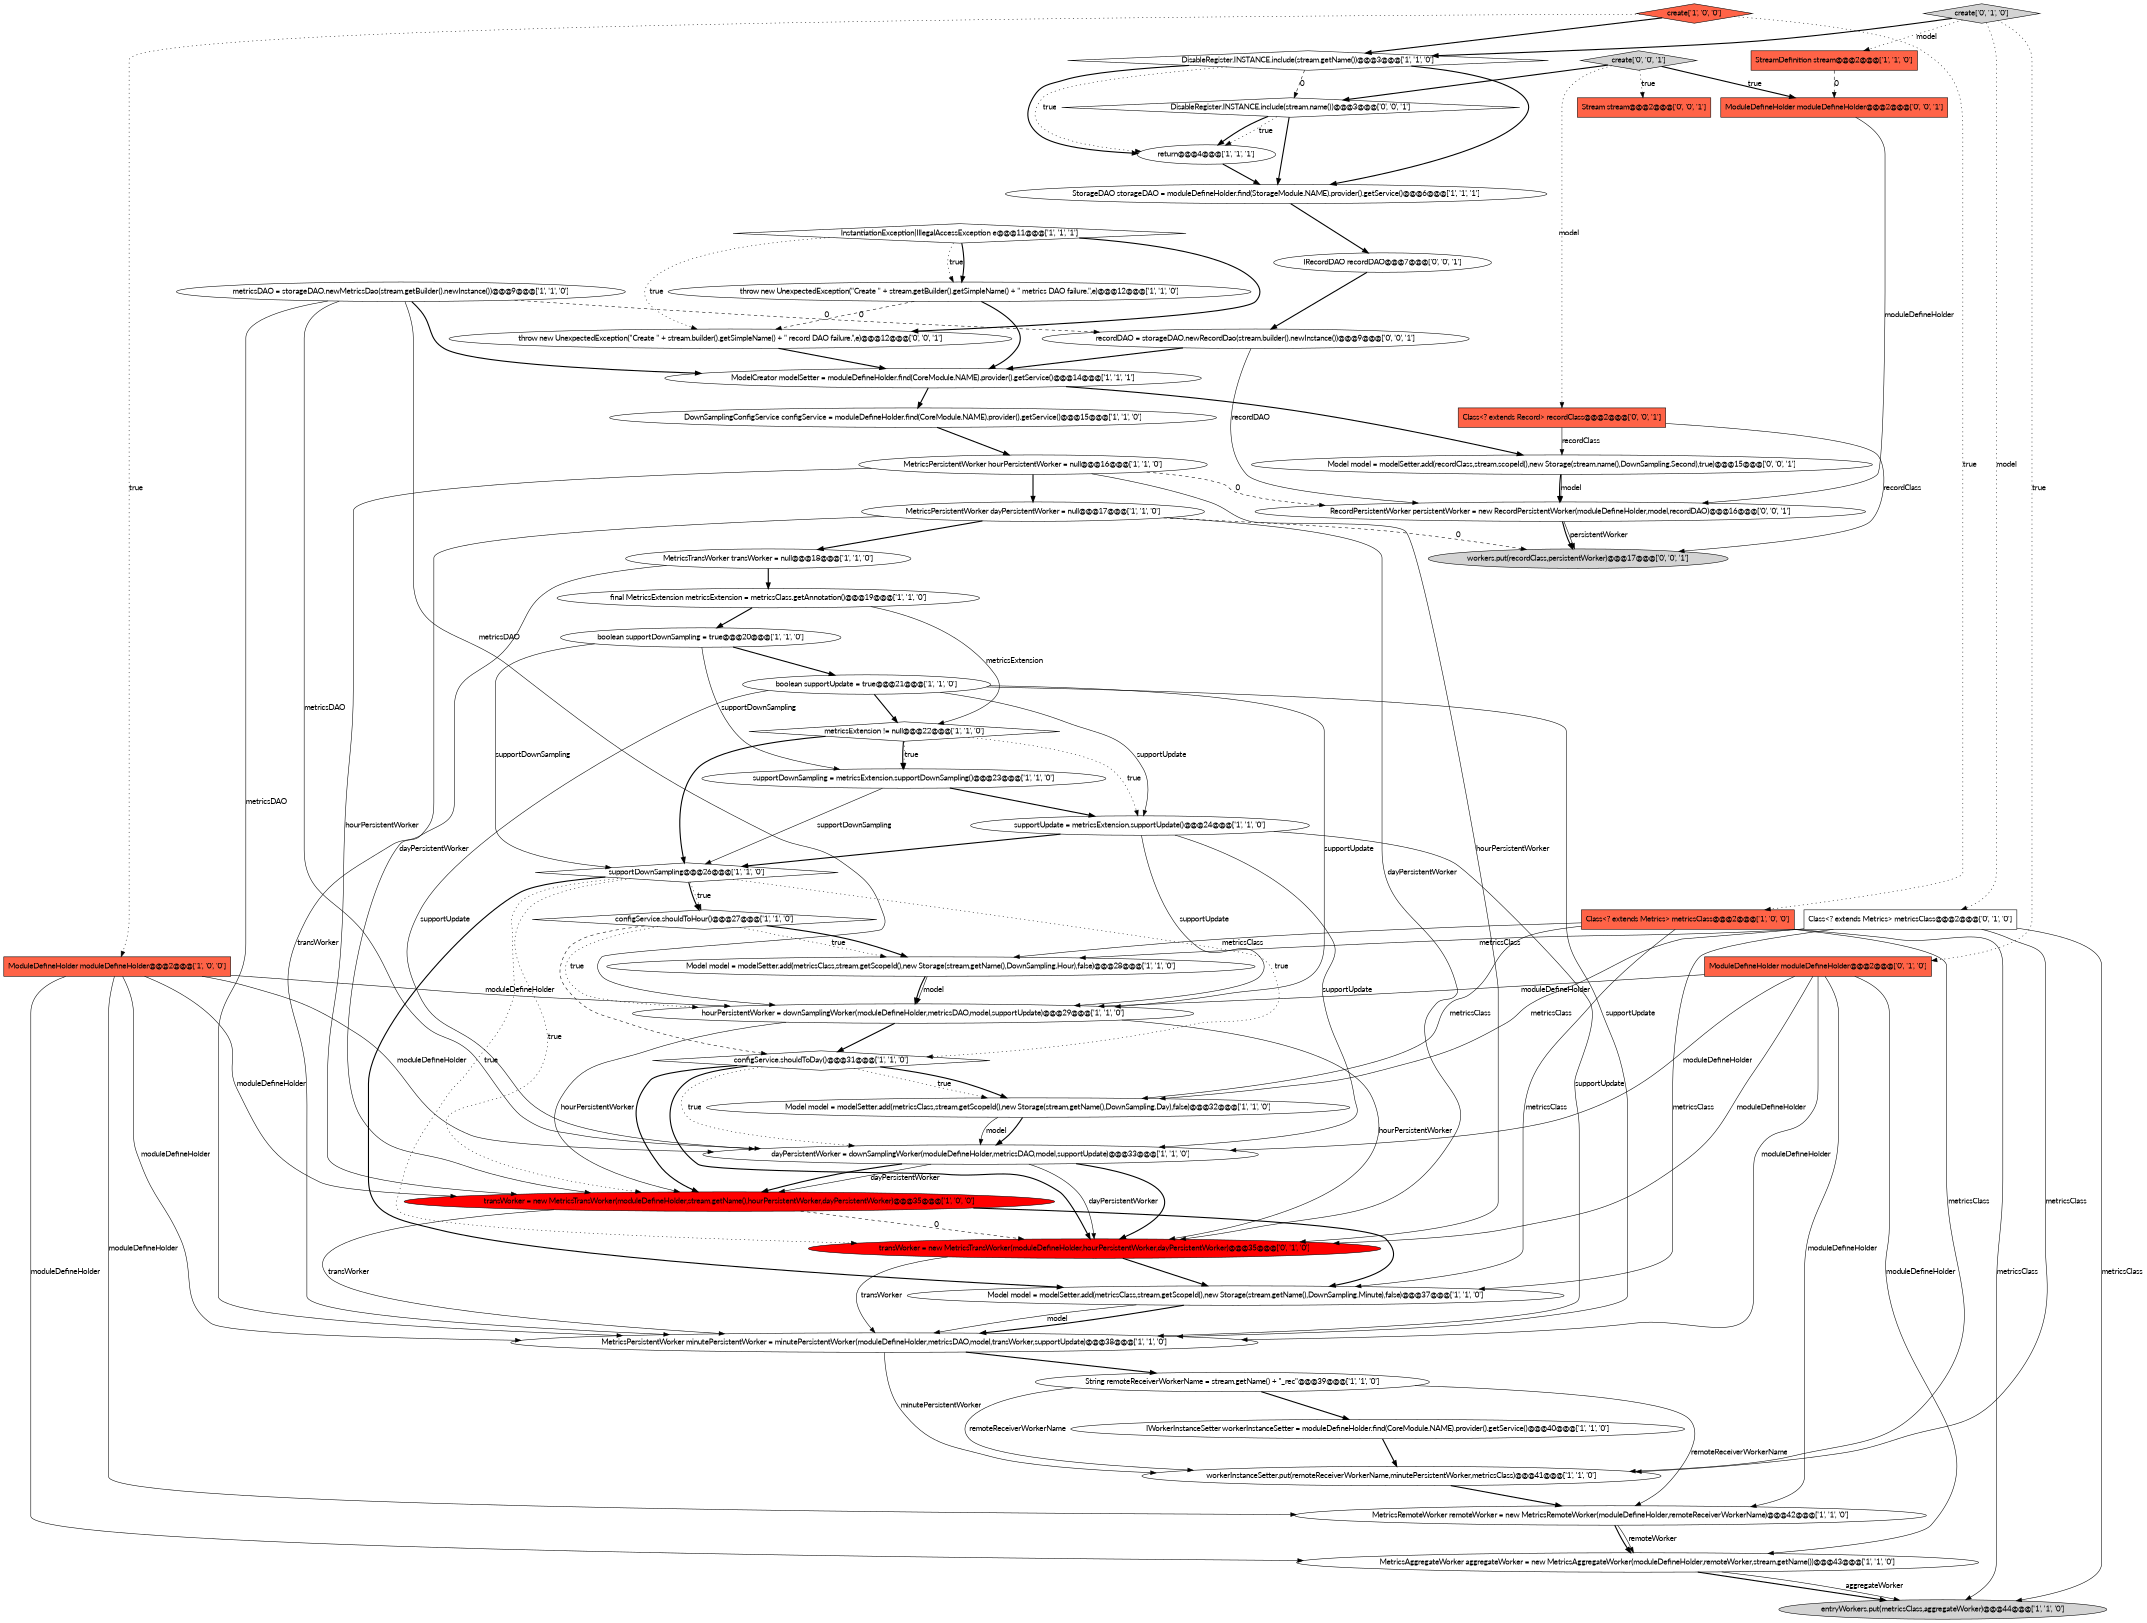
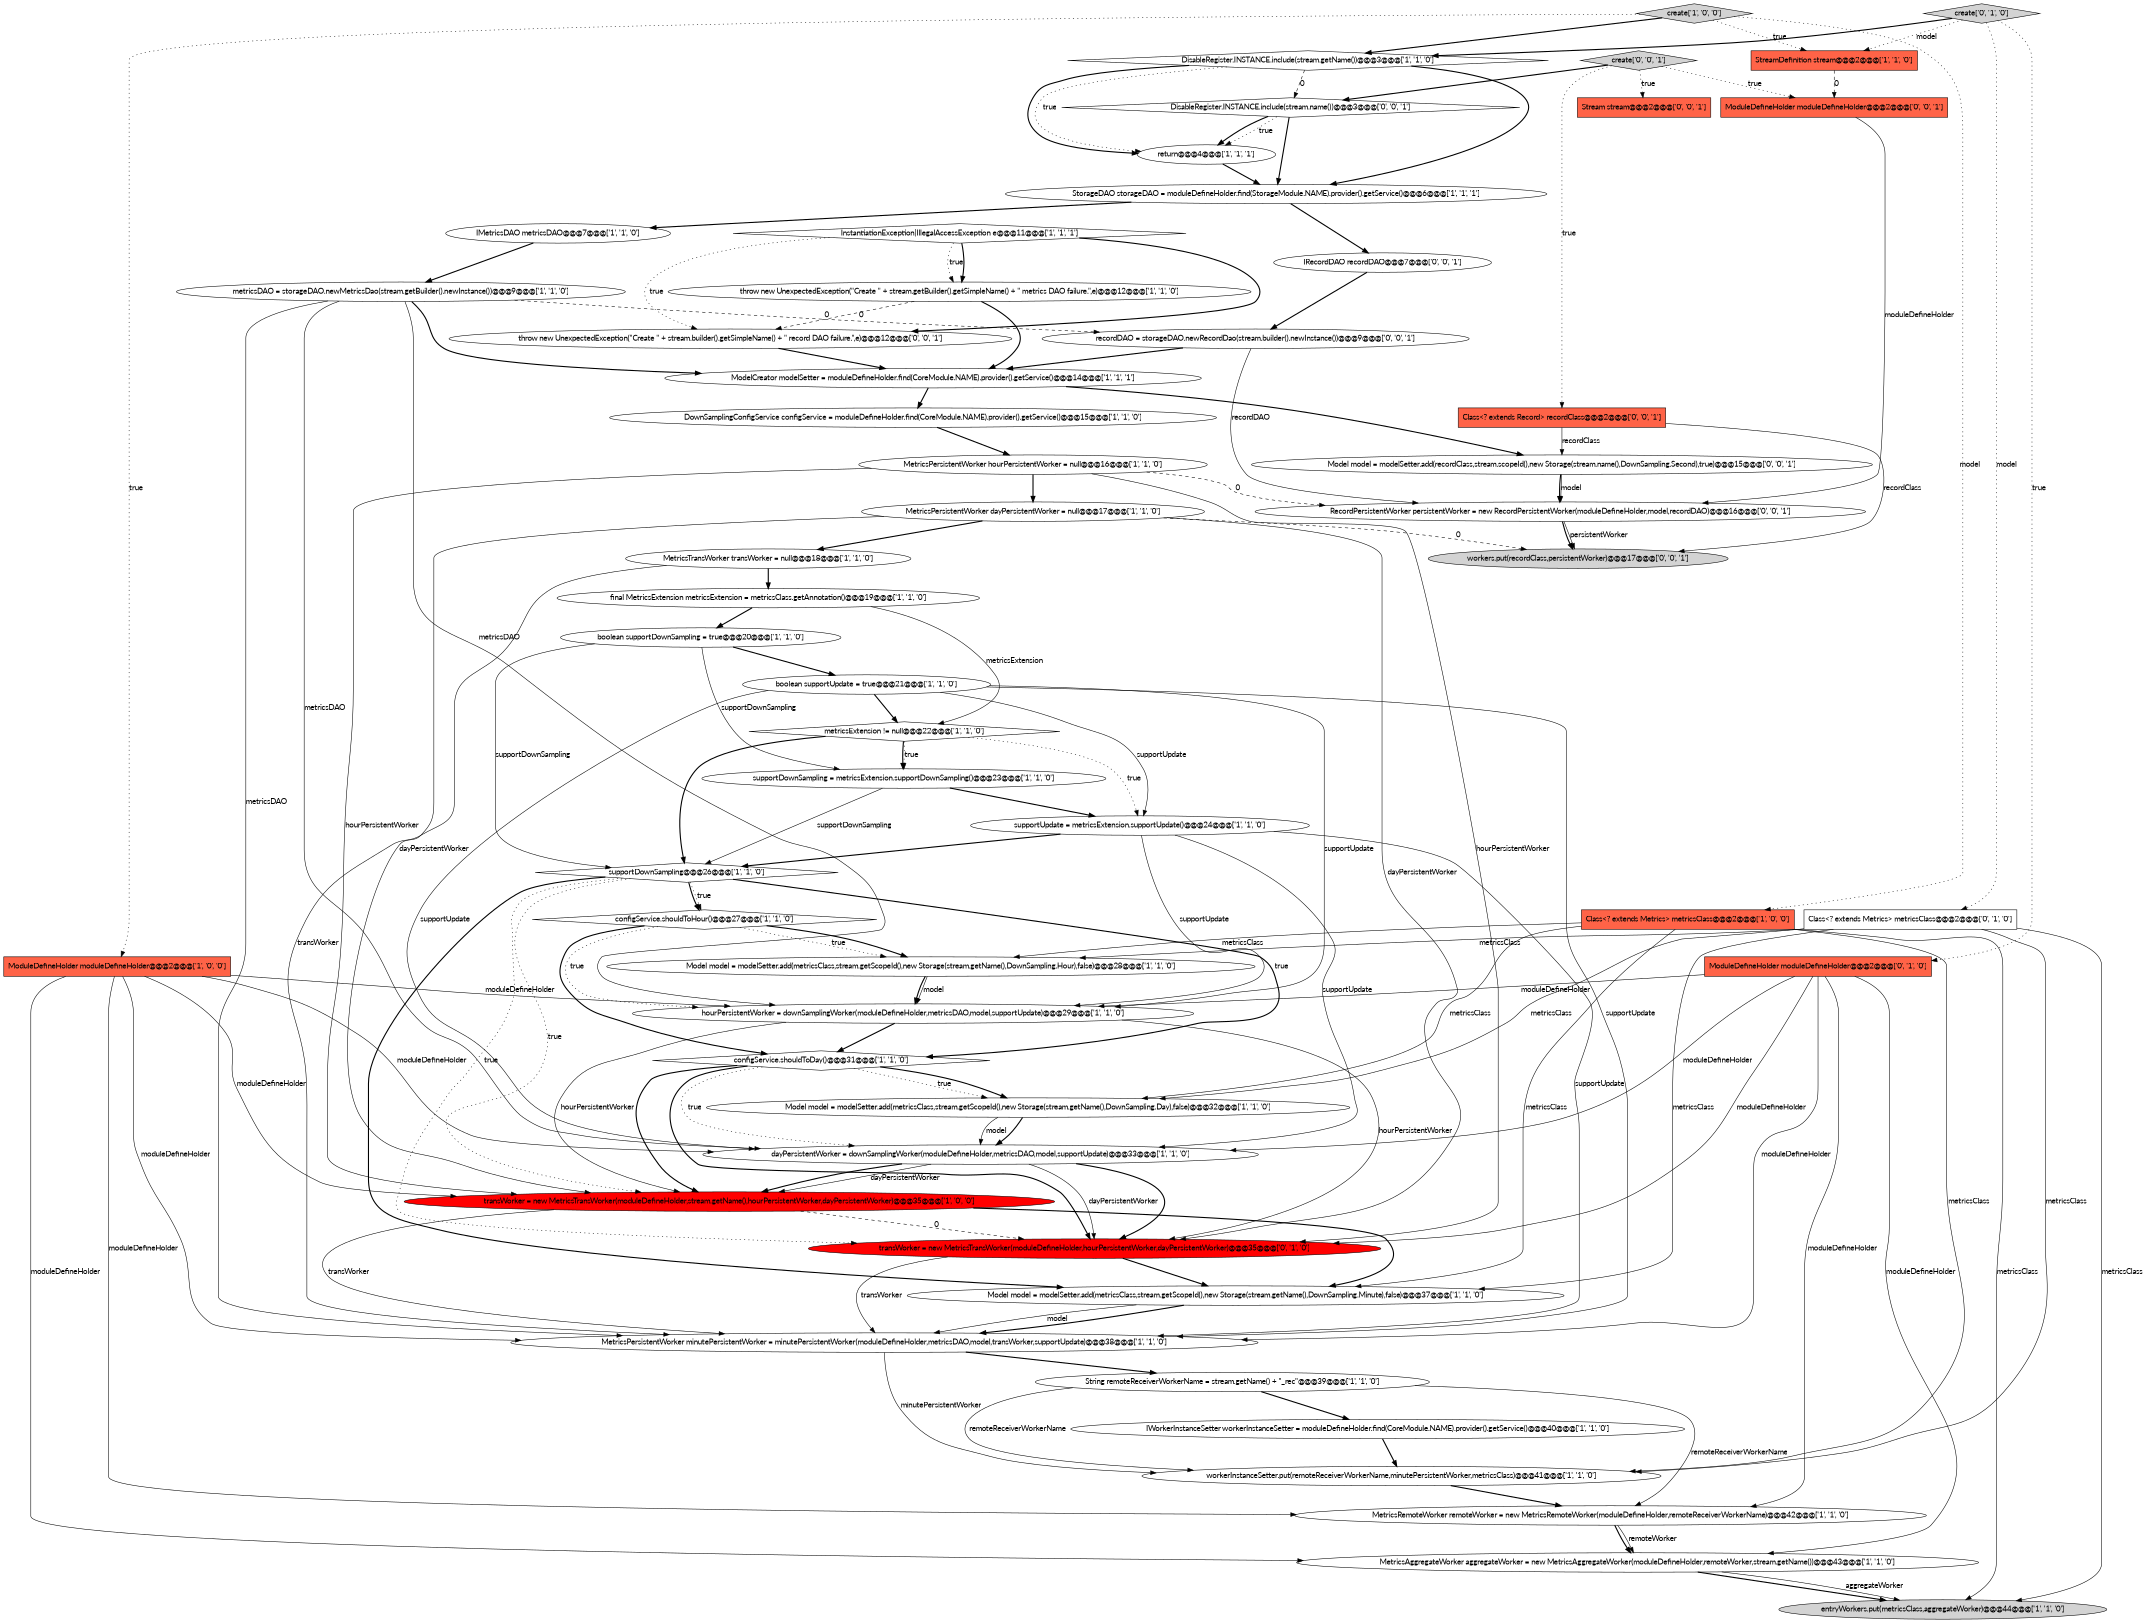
(1694, 14) -> (1694, 14)
none -> (1757, 35)
(1726, 81) -> (1726, 81)
none -> (558, 233)
(1569, 233) -> (1569, 233)
(1970, 465) -> (1970, 465)
(1151, 938) -> (1151, 938)
(600, 1014) -> (600, 1014)
